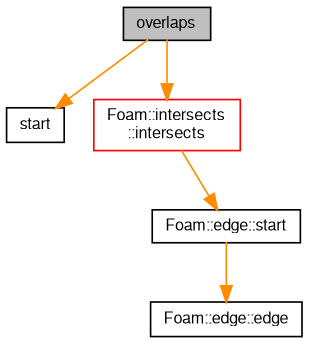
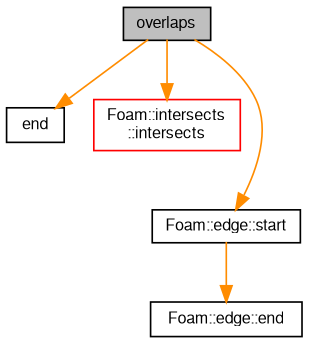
(35, 125) -> (35, 125)
(195, 173) -> (258, 105)
(226, 319) -> (226, 319)
